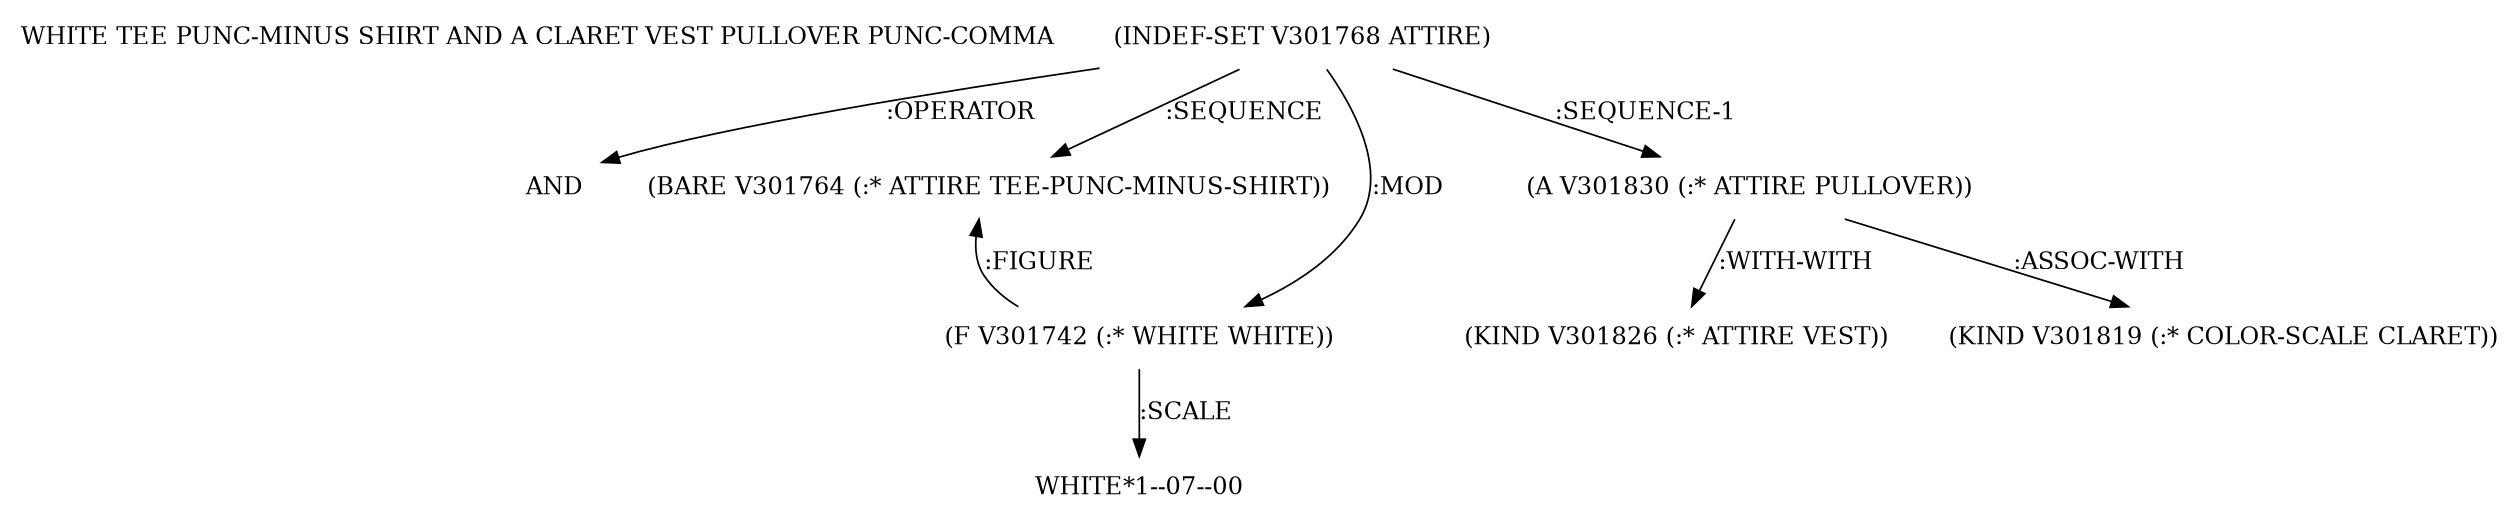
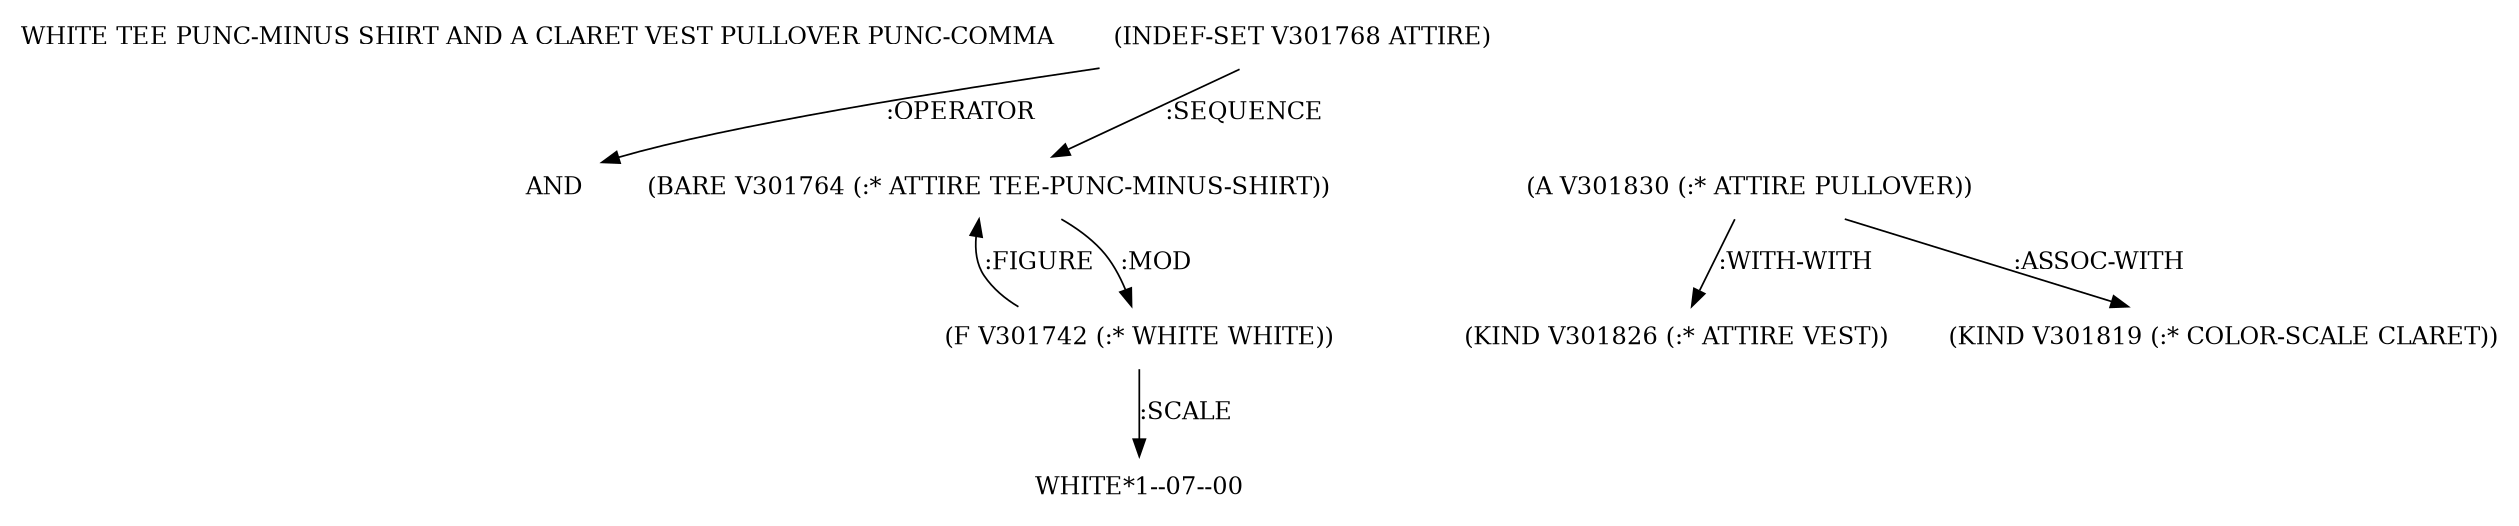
(1518, 110) -> none
(1366, 204) -> (1100, 249)
